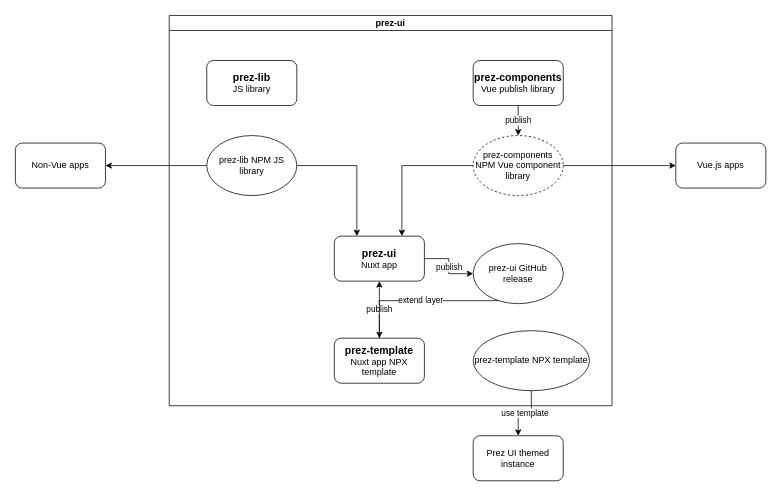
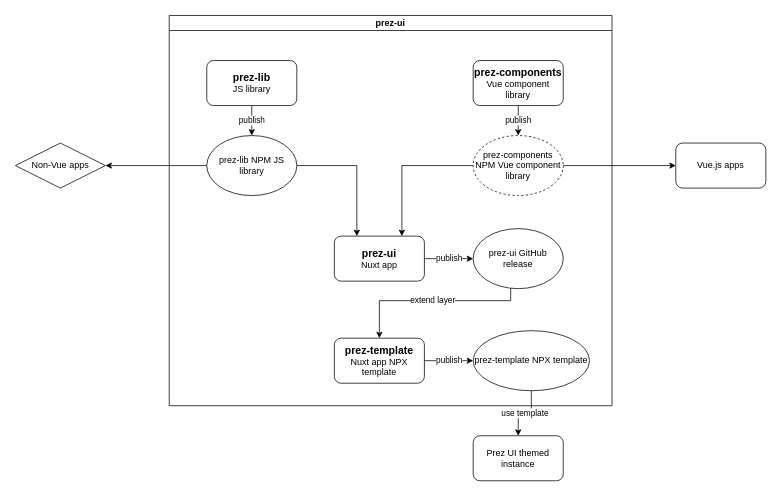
(518, 83) -> (518, 83)
none -> (252, 117)
(60, 165) -> (60, 165)
(518, 273) -> (518, 258)
(379, 292) -> (446, 360)
